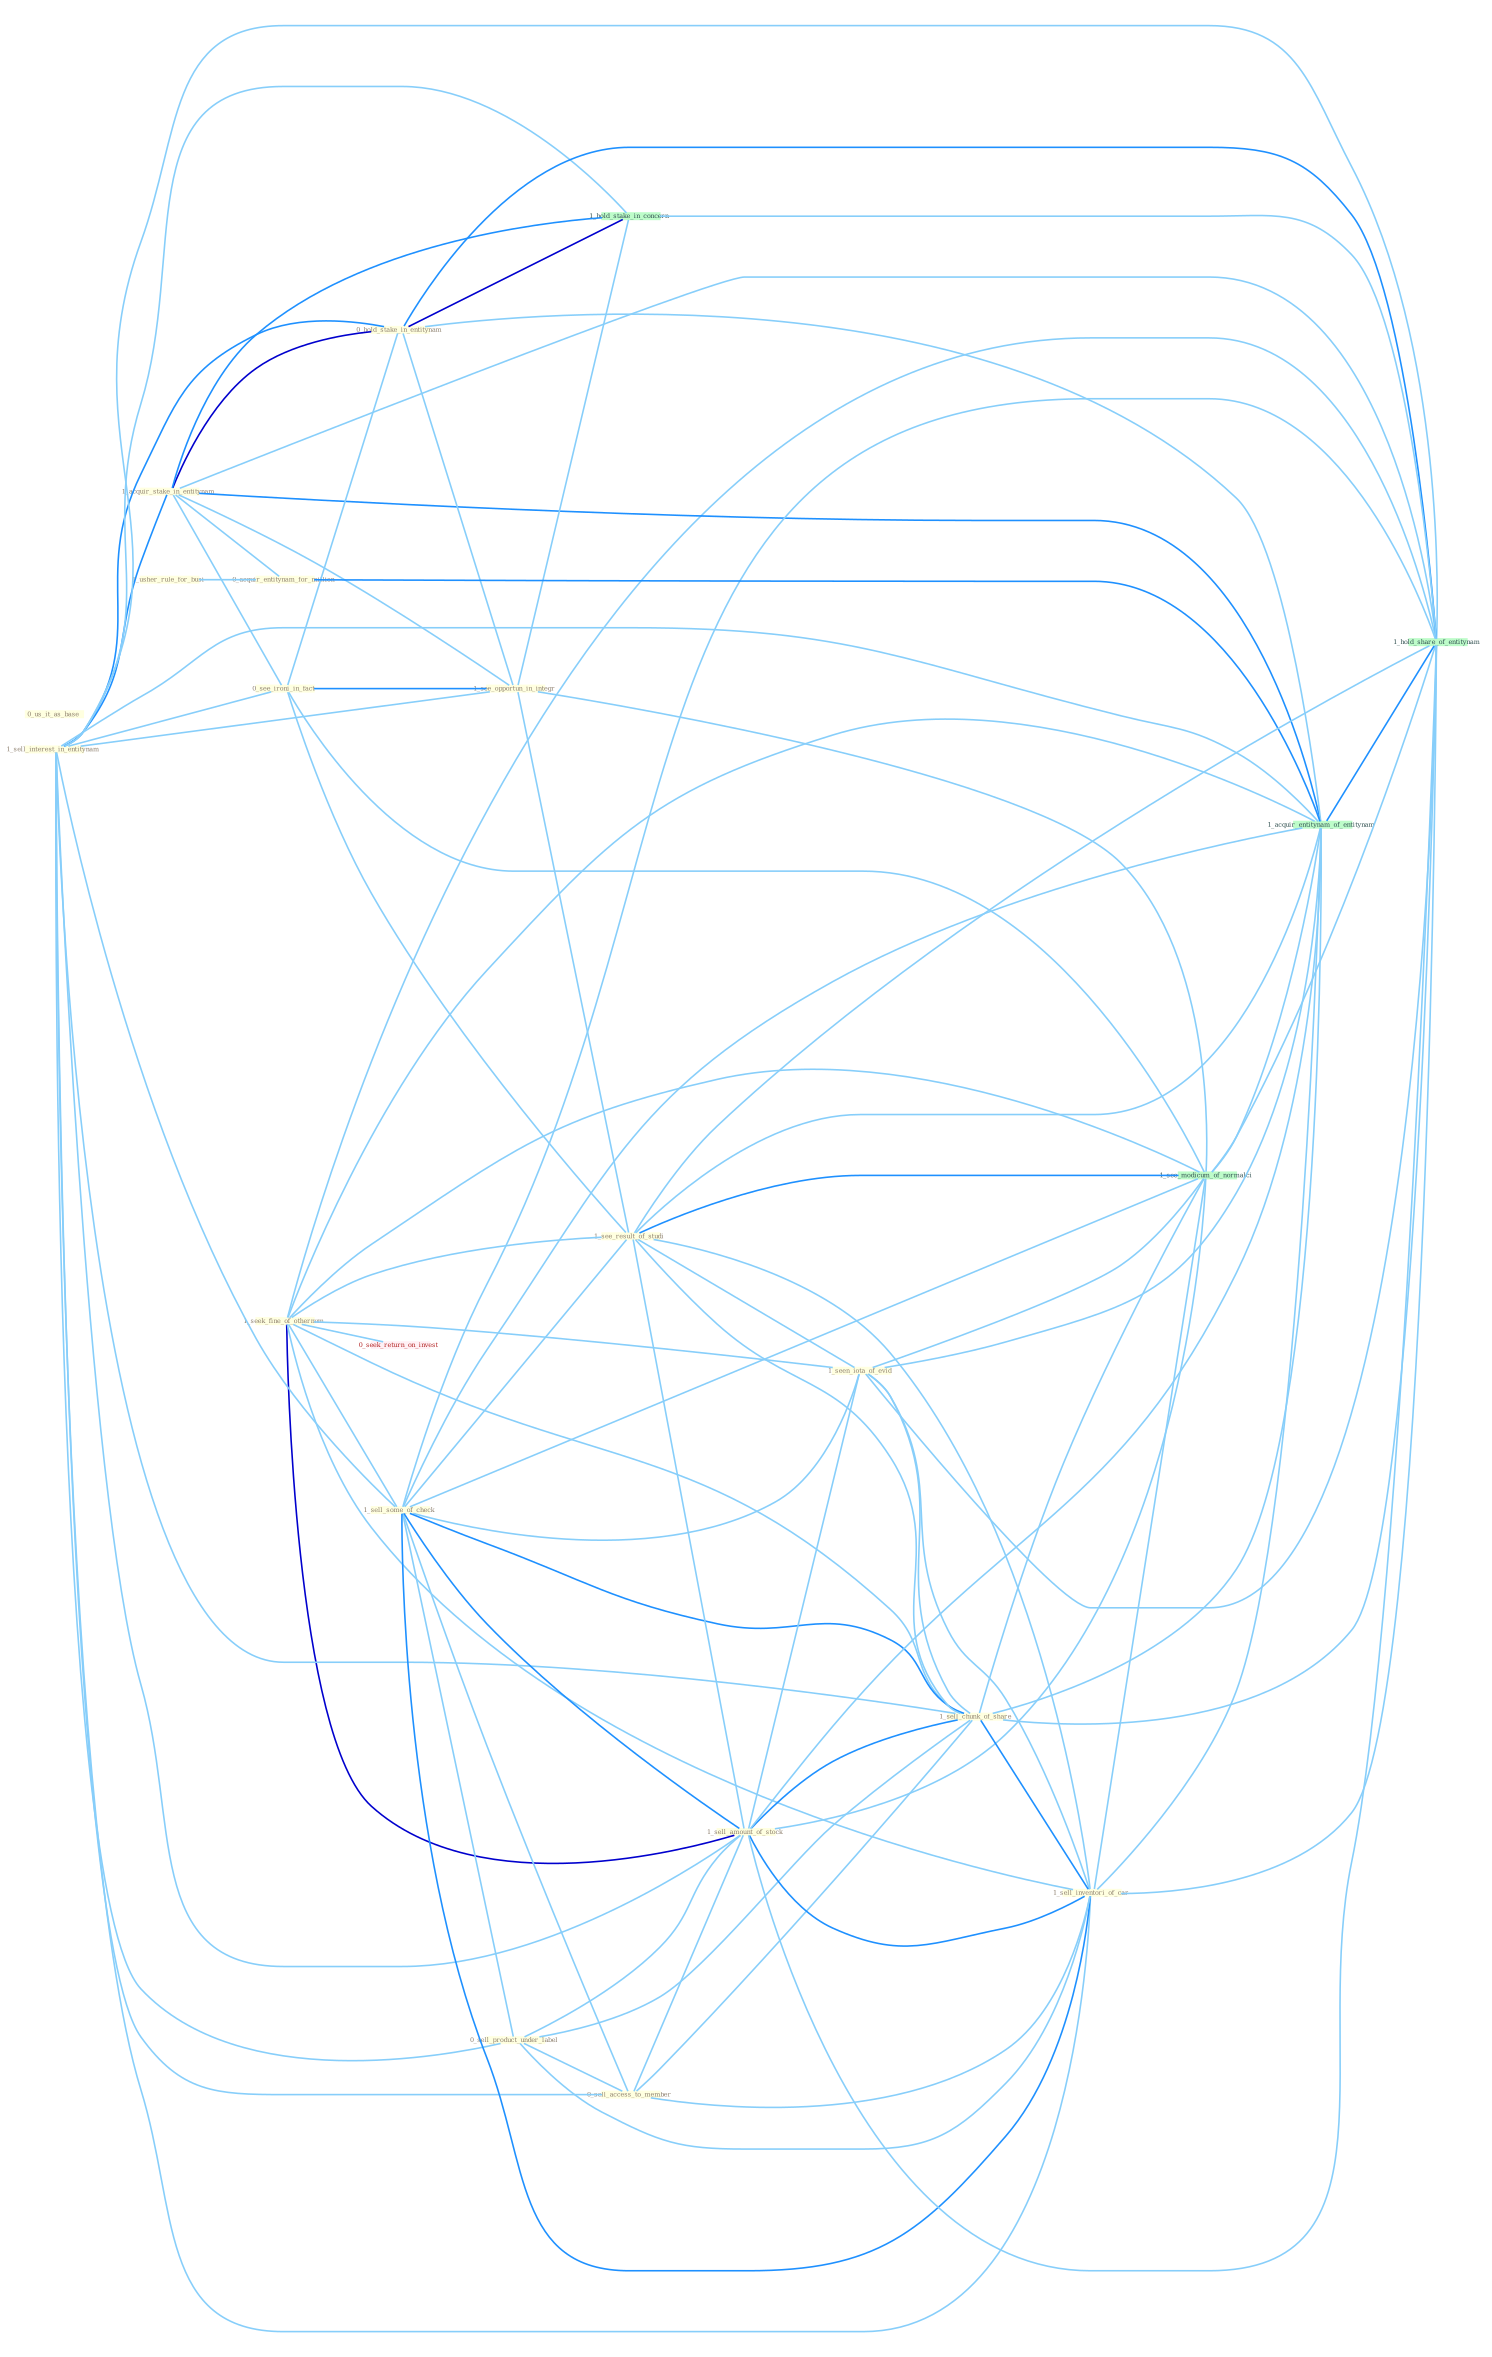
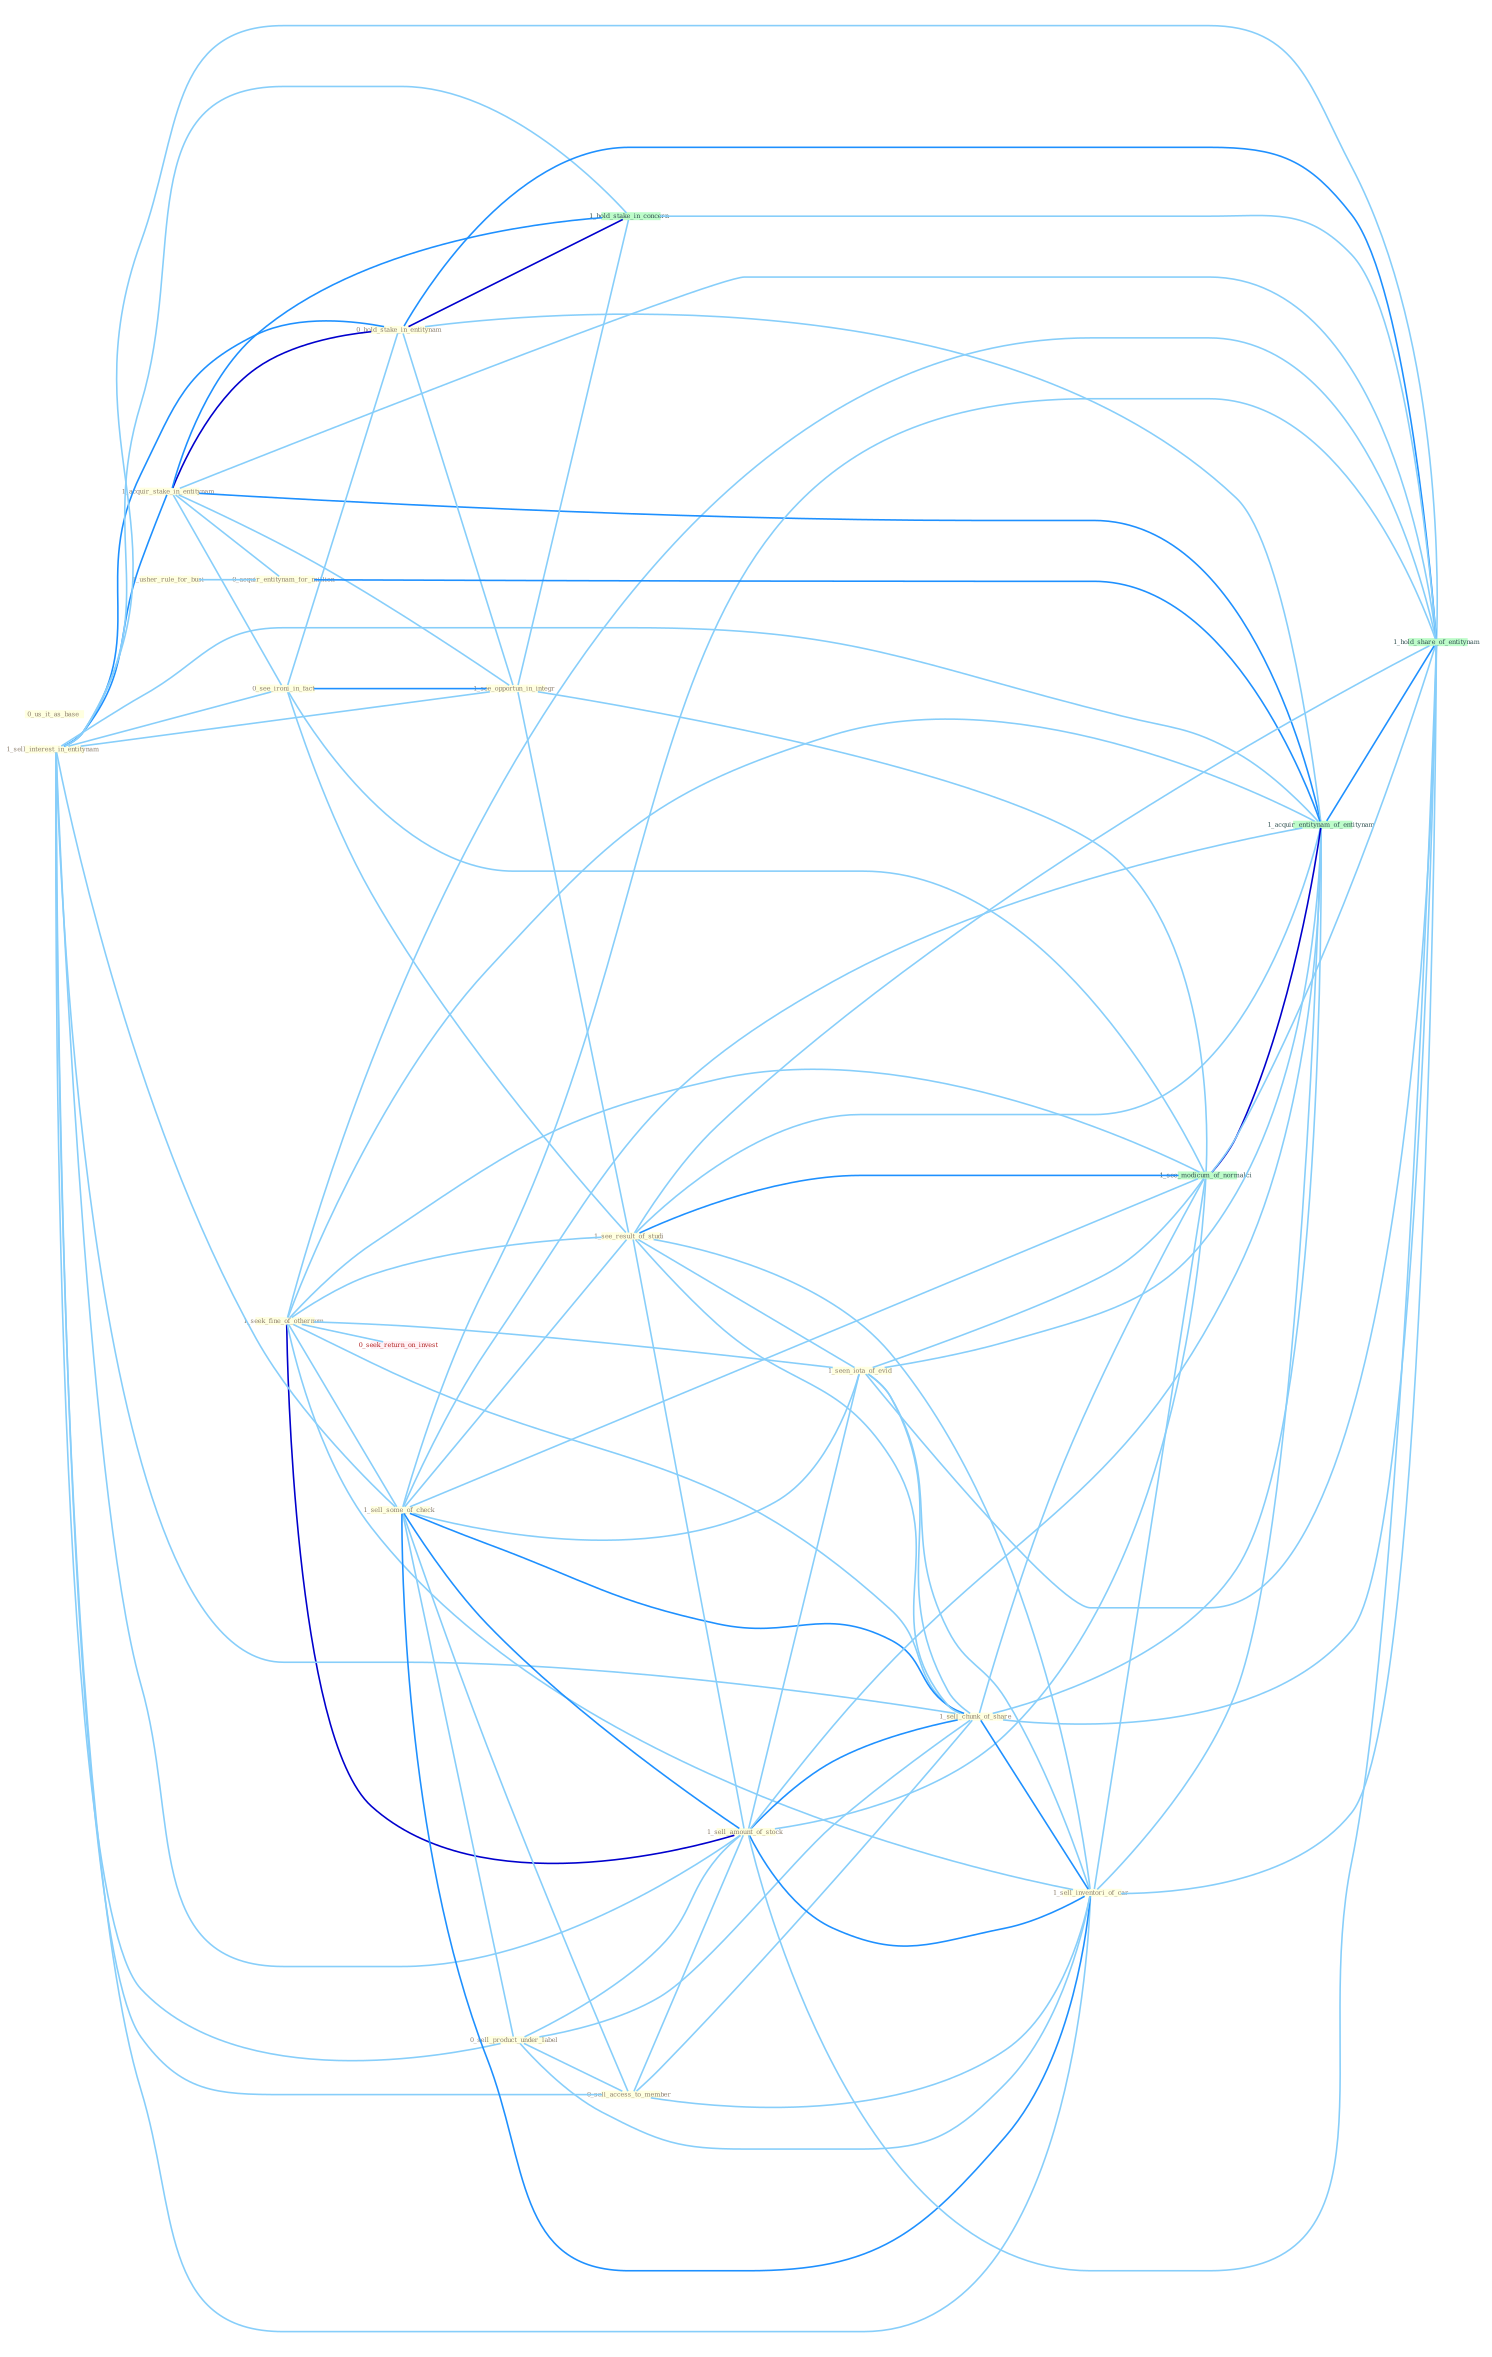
(1283, 1006) -> (1283, 1006)
